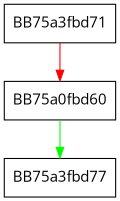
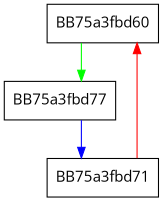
(60, 101) -> (103, 24)
none -> (81, 134)
